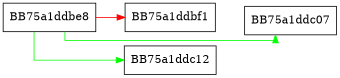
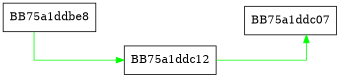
(170, 17) -> none
(166, 40) -> (270, 60)
